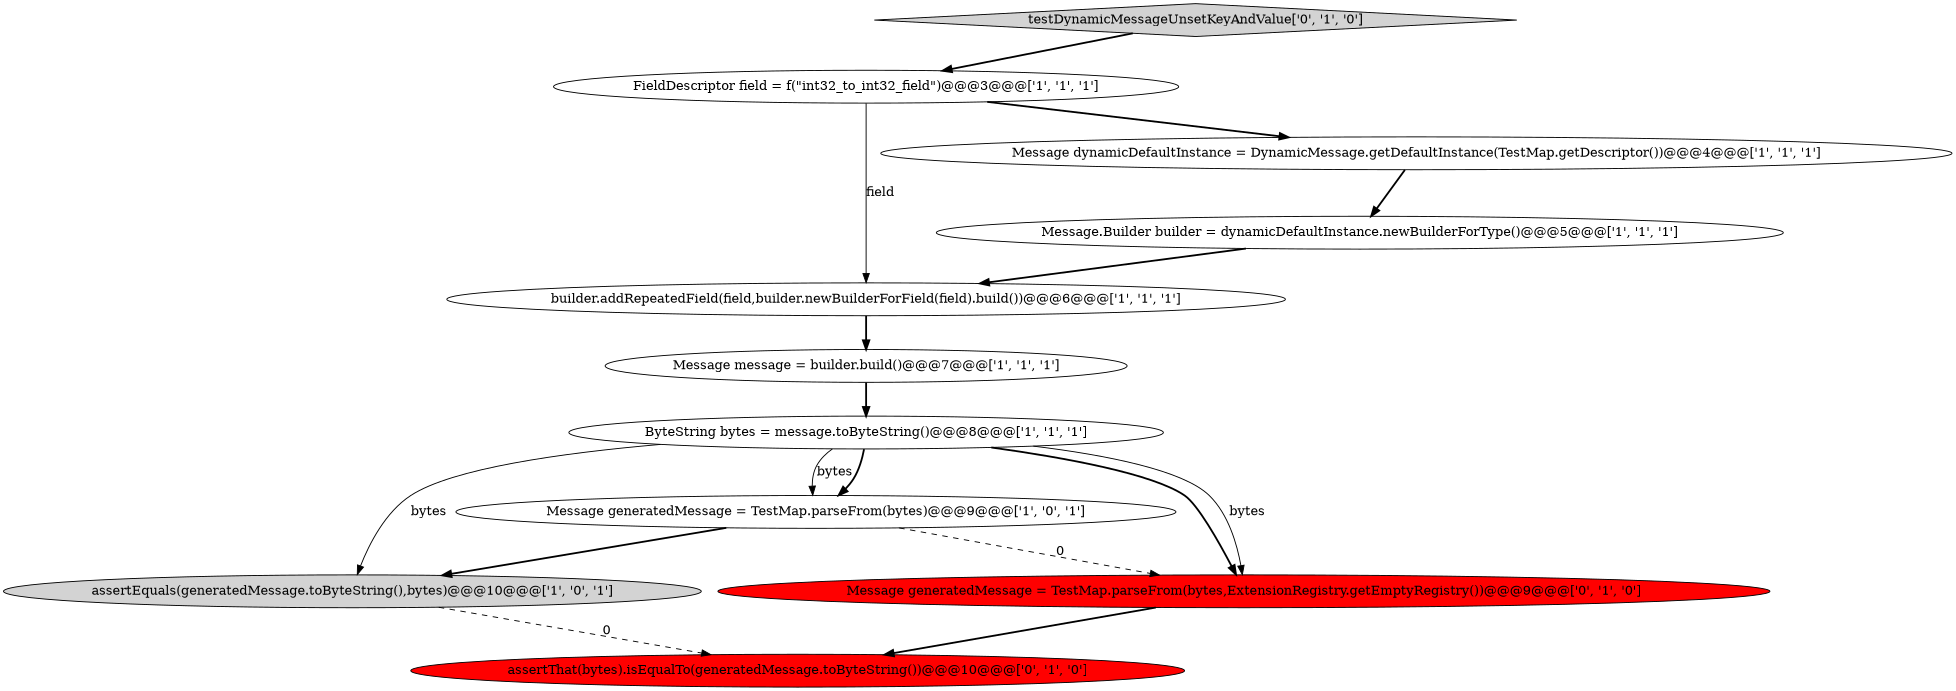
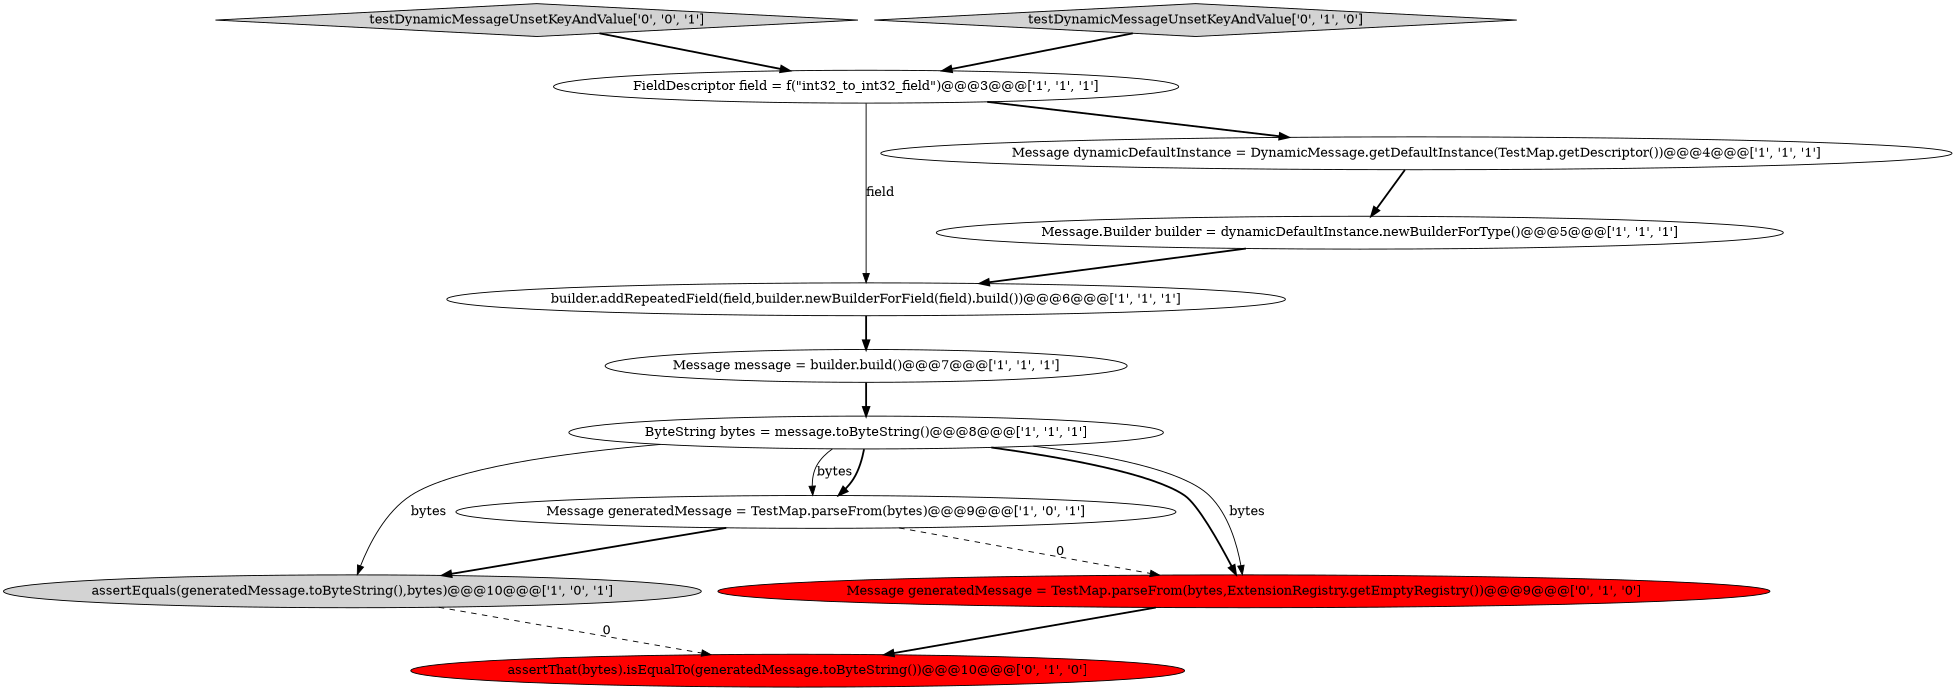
none -> (537, 20)
